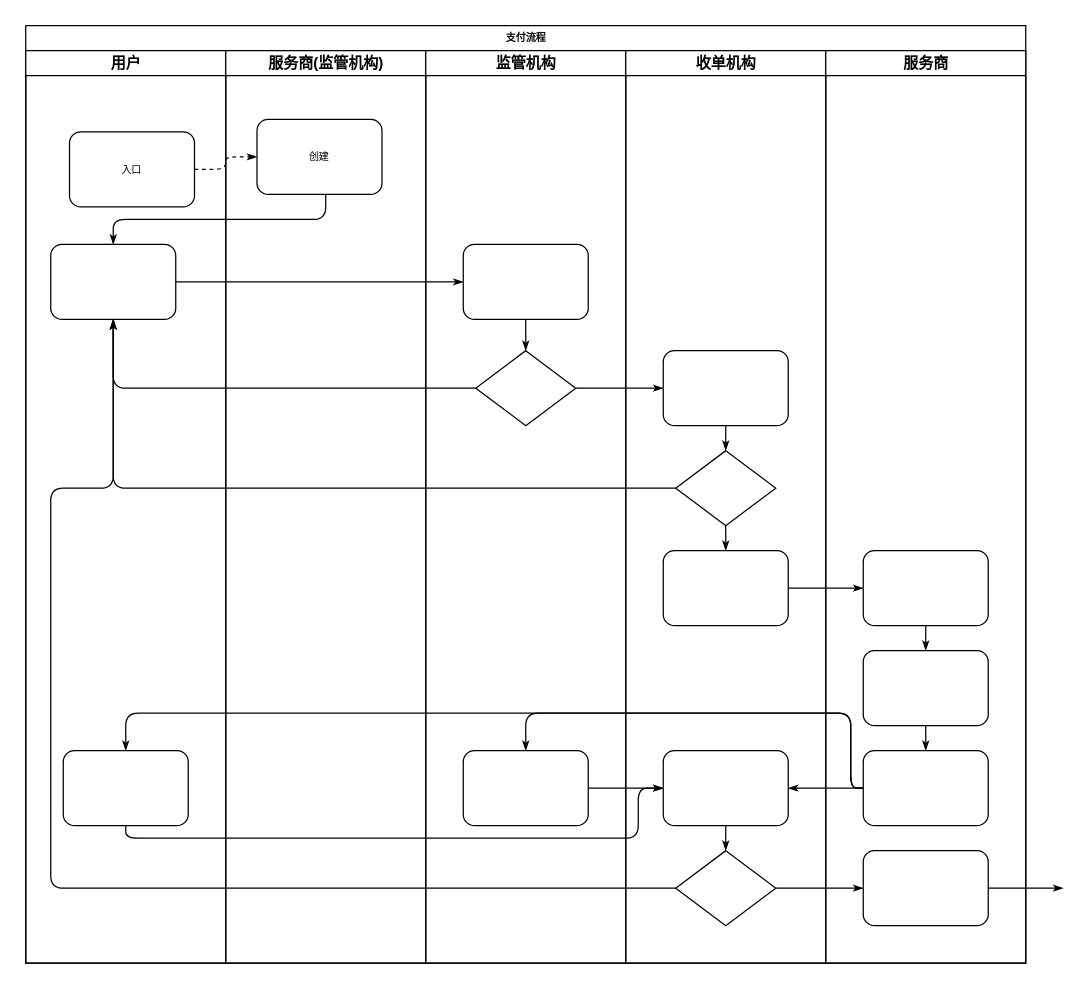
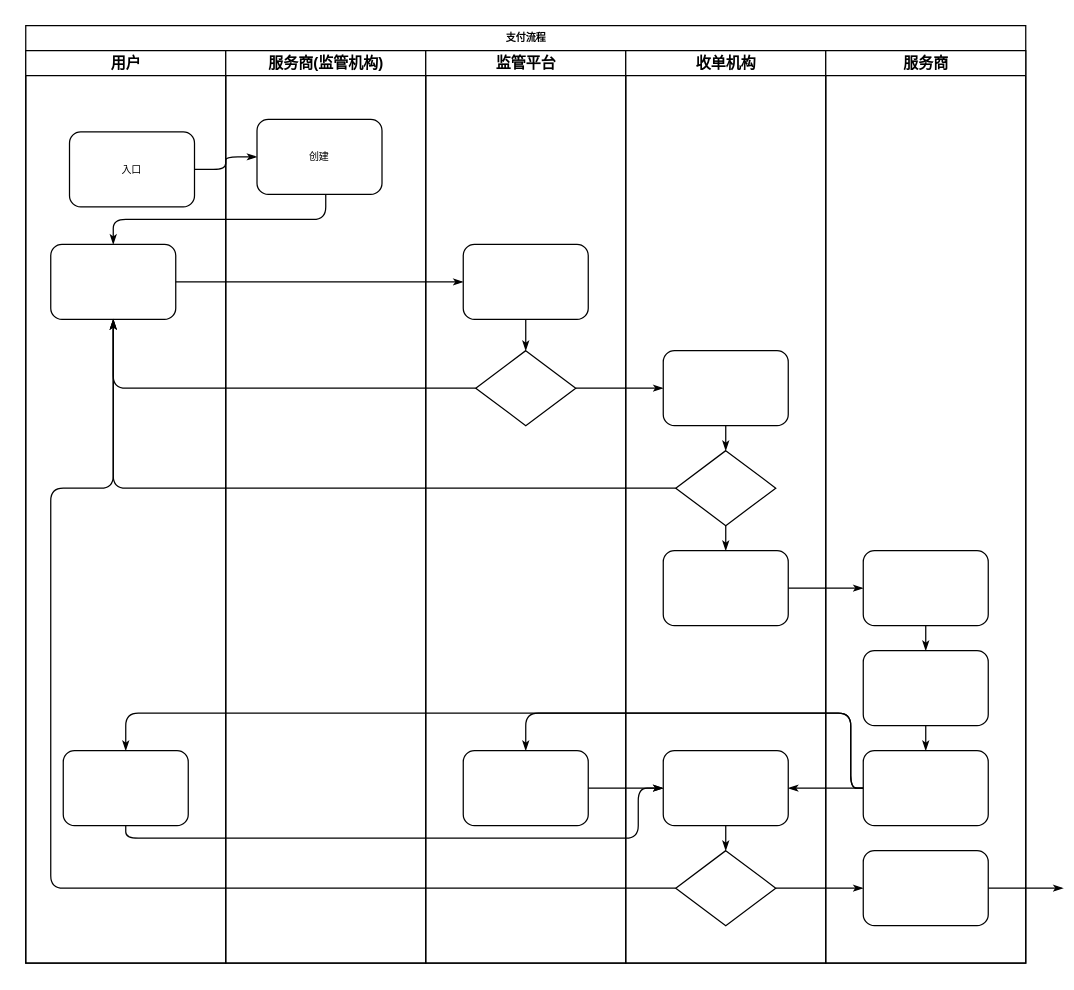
(526, 63) -> (526, 63)
(208, 169) -> (208, 169)
